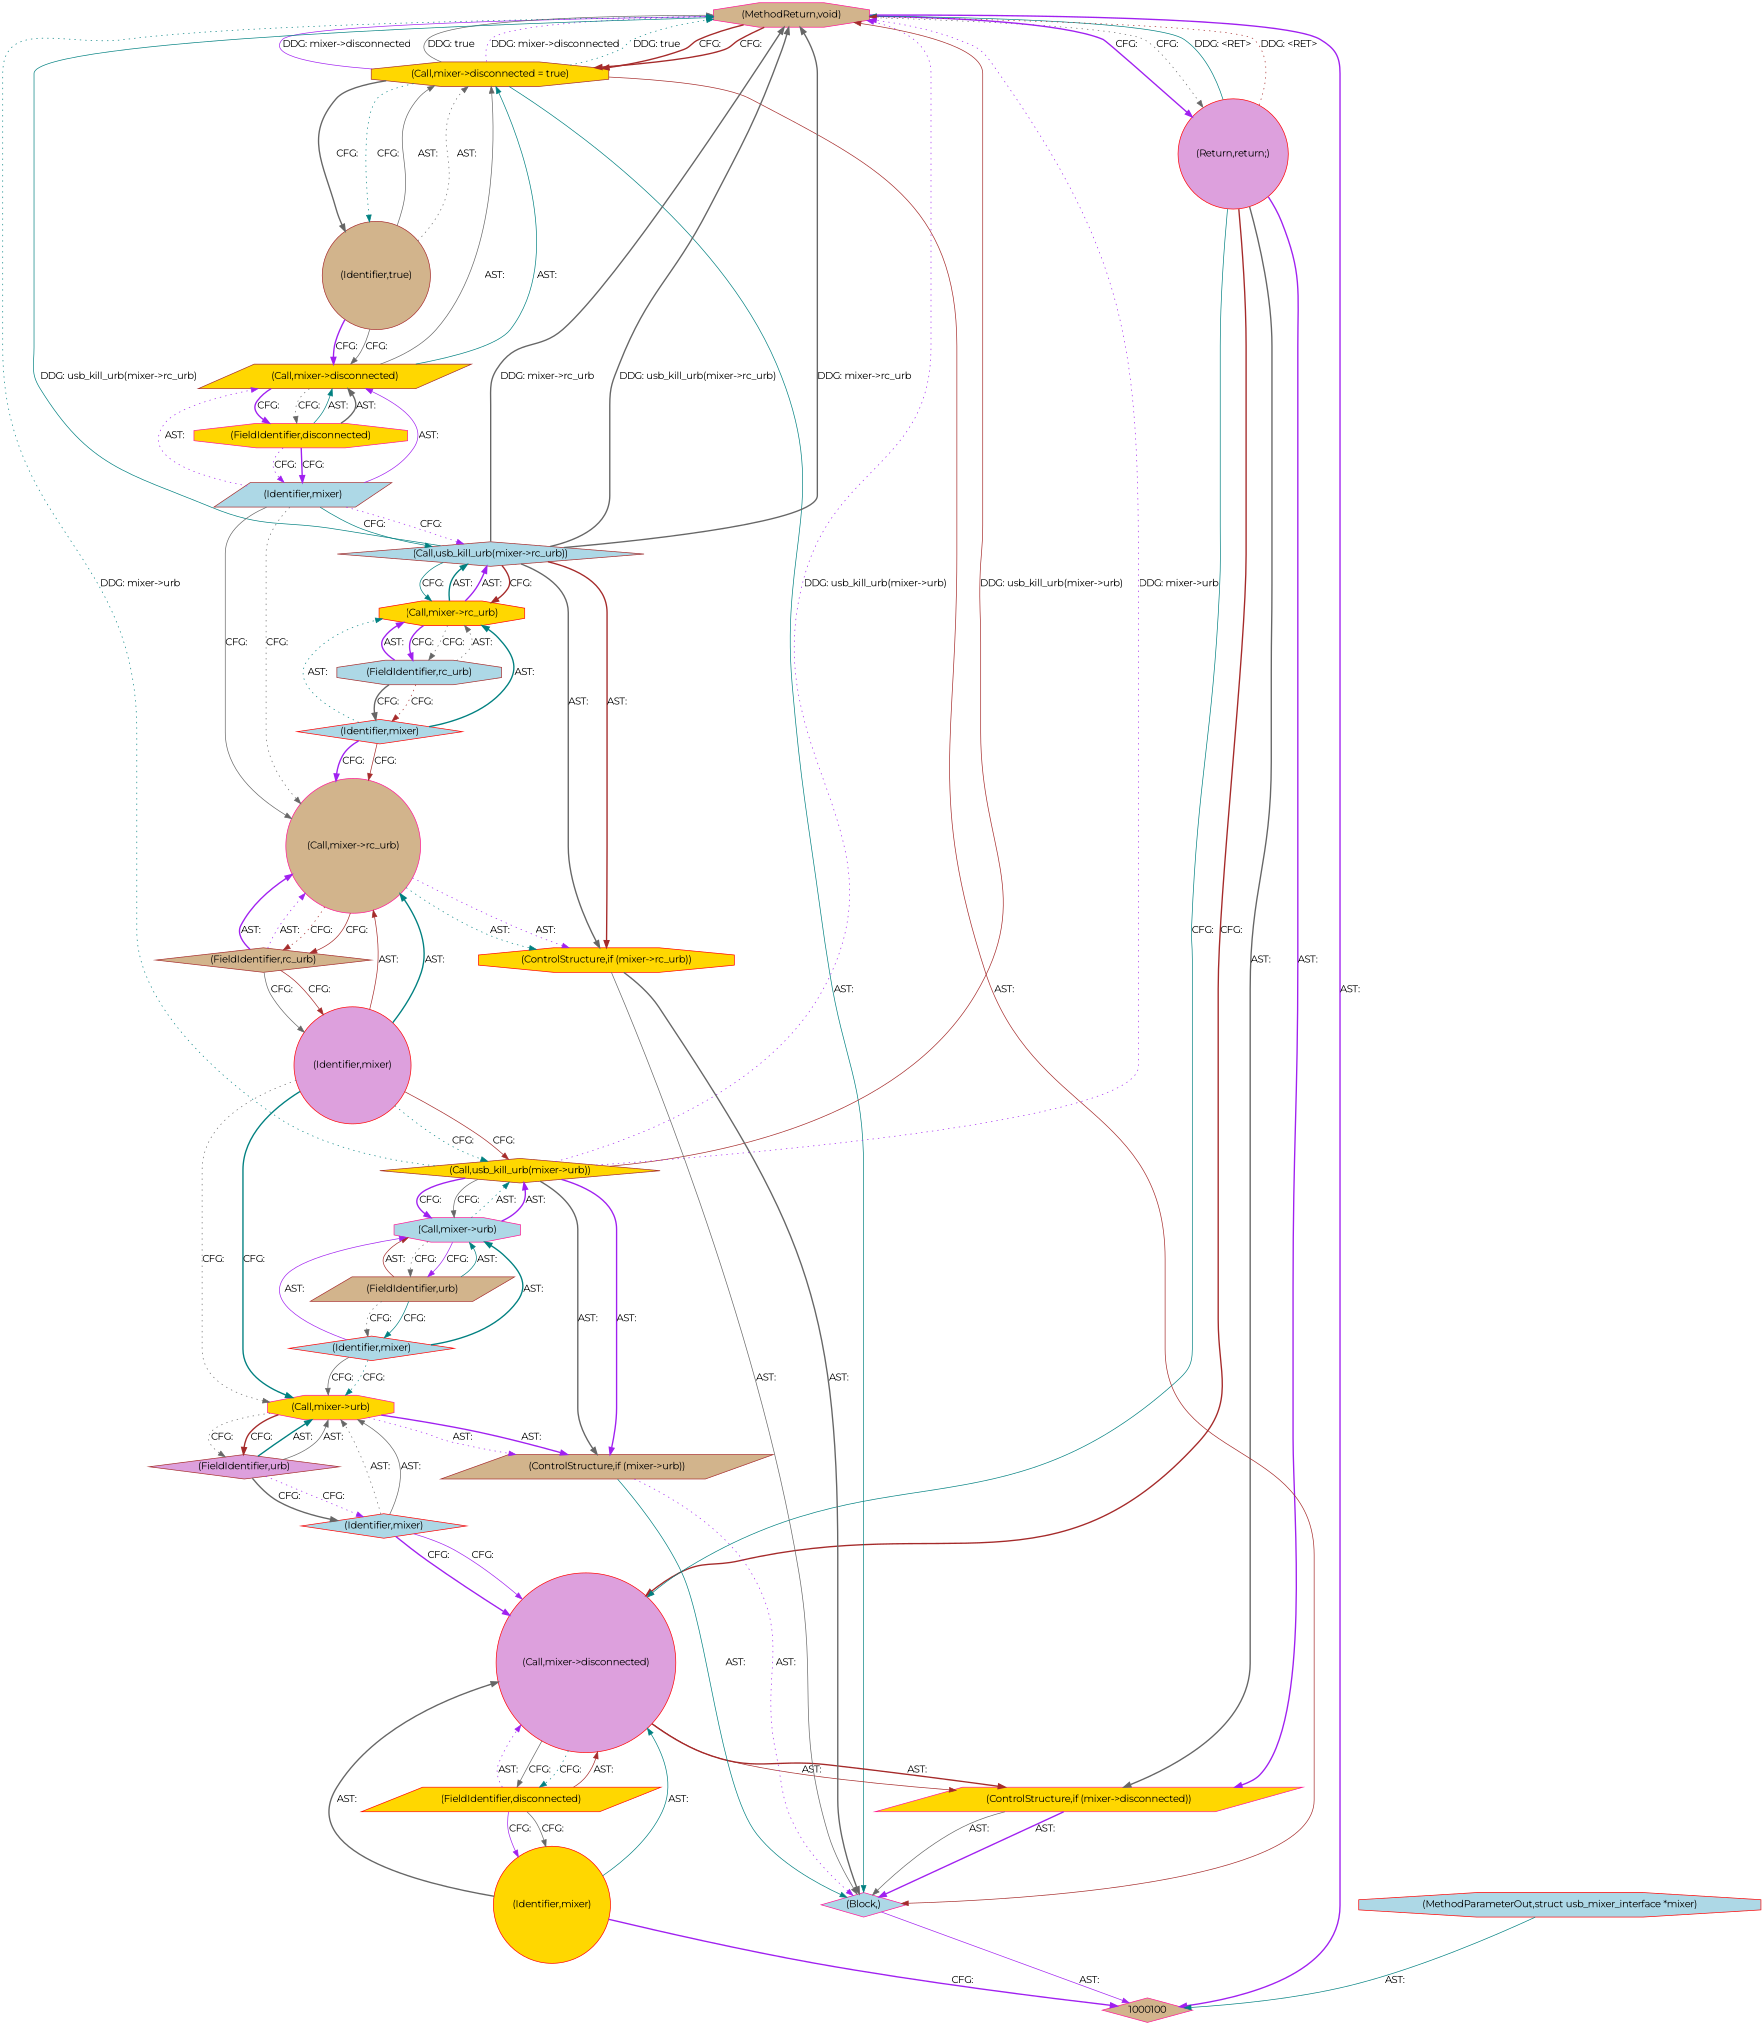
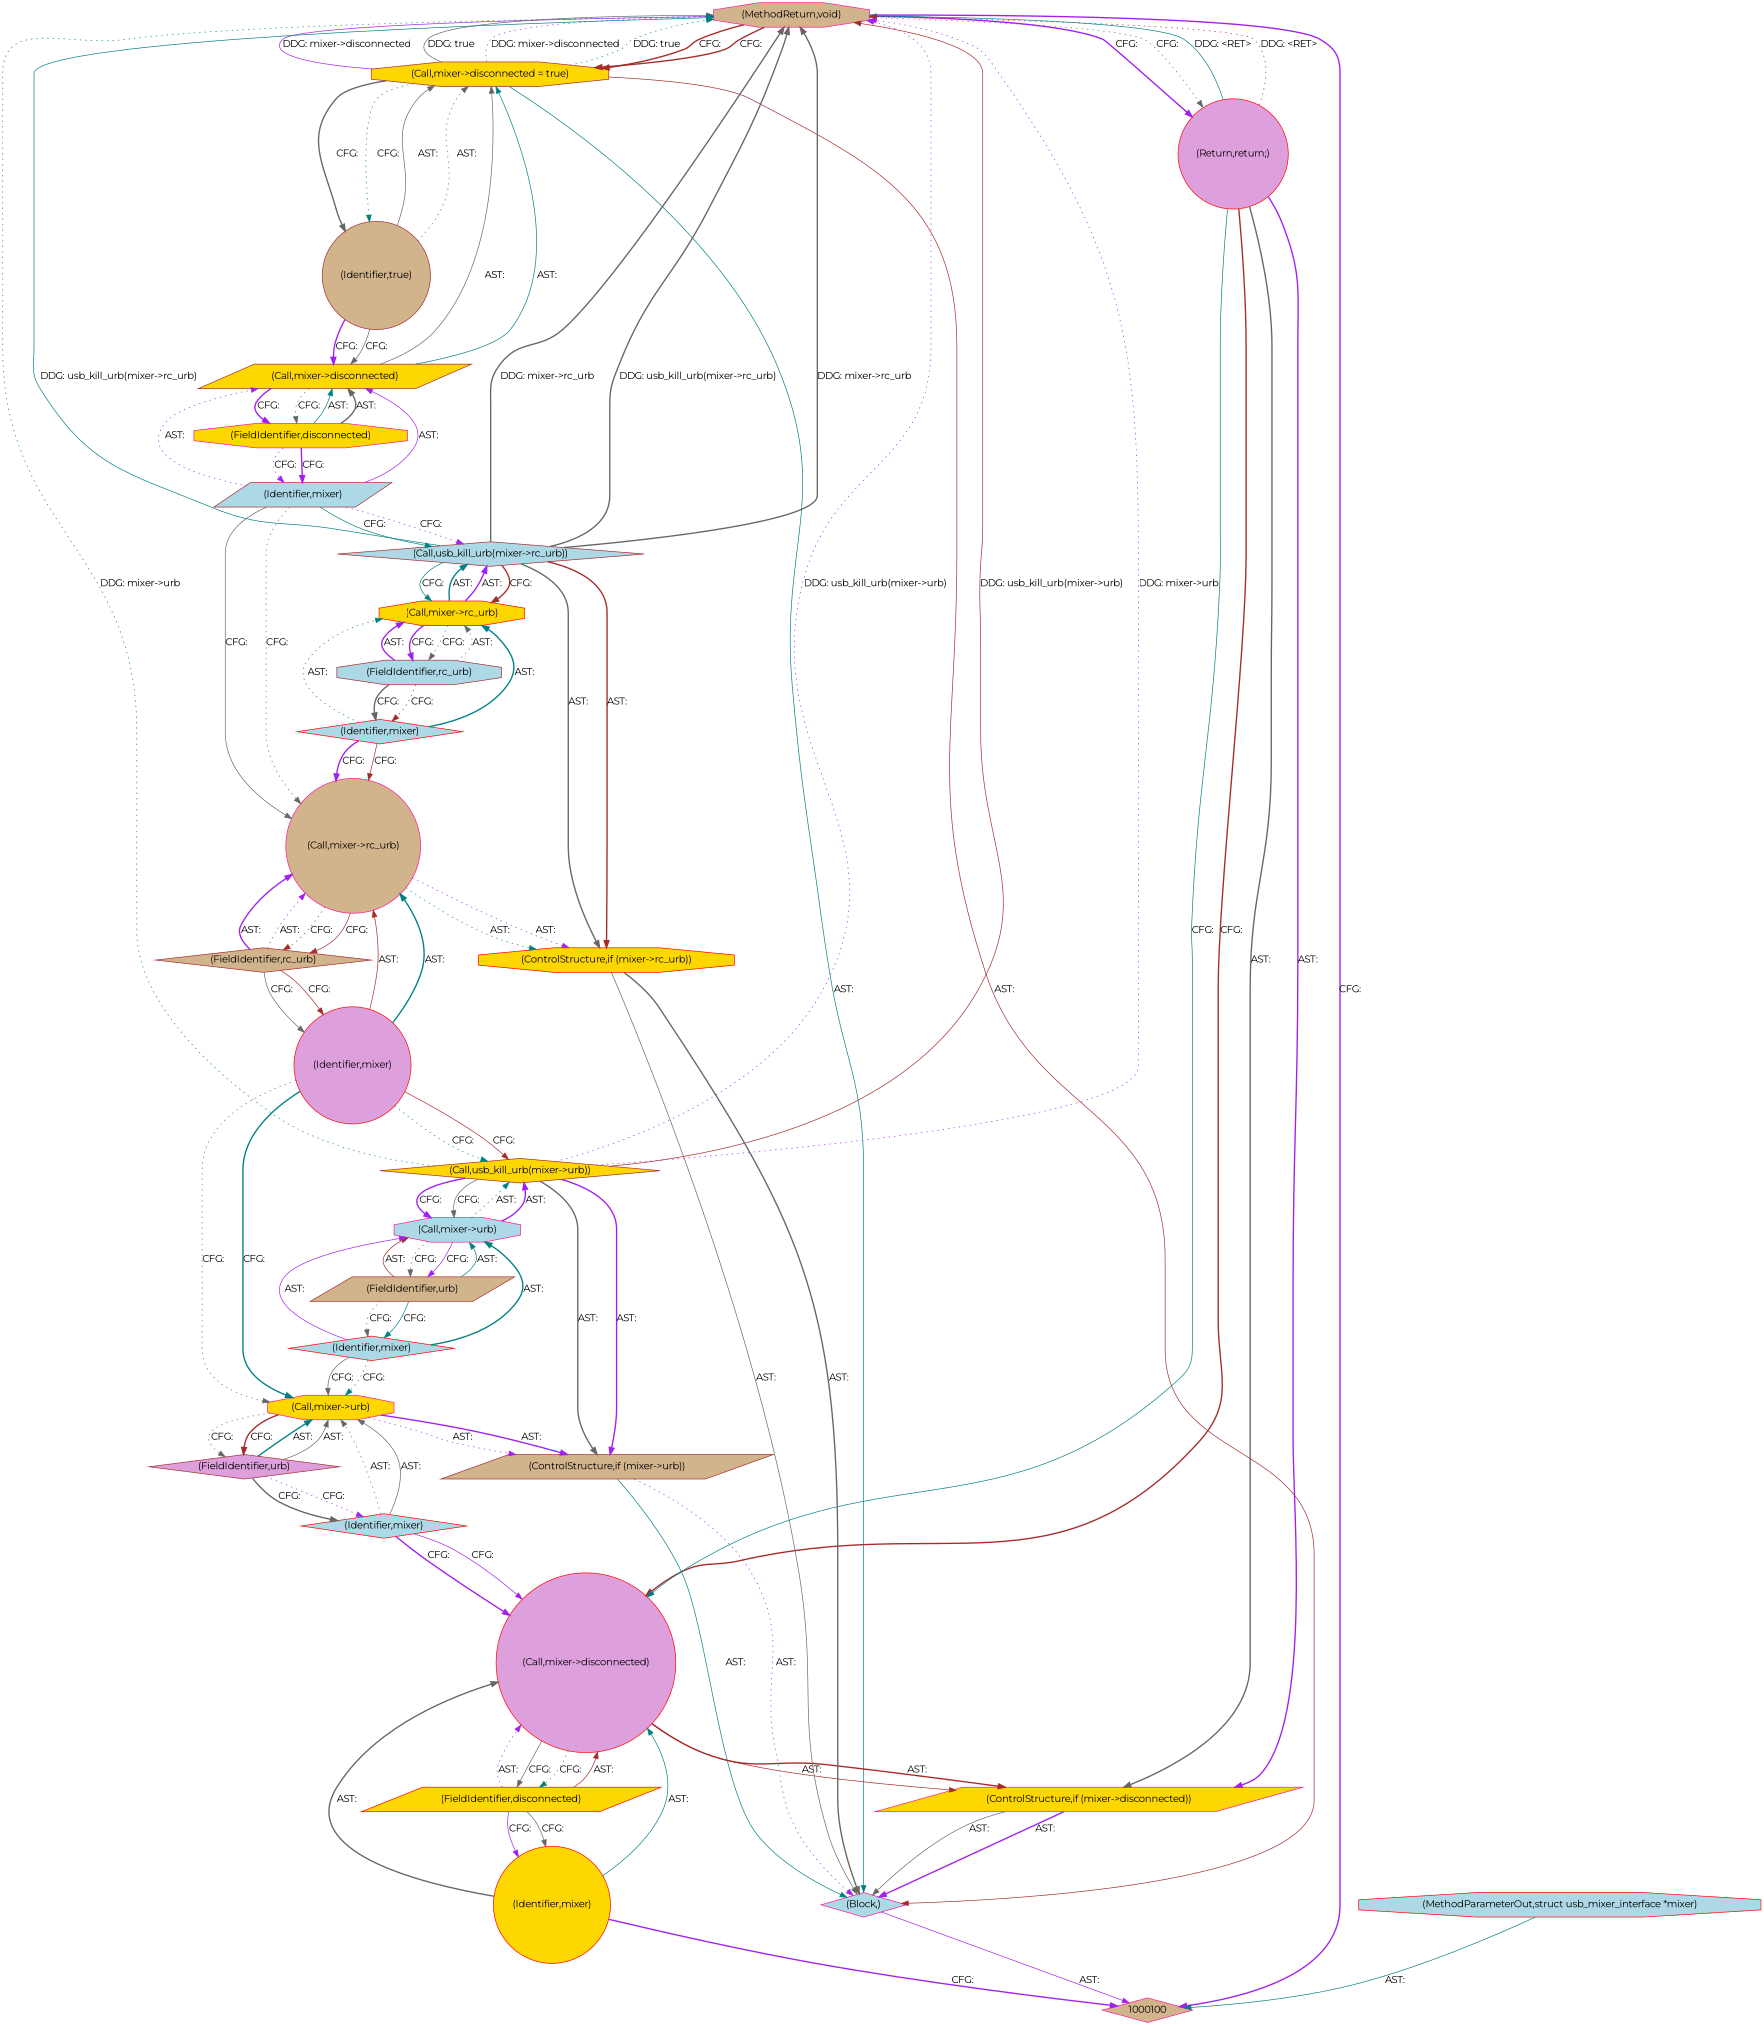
(1352, 990) -> (1352, 990)
